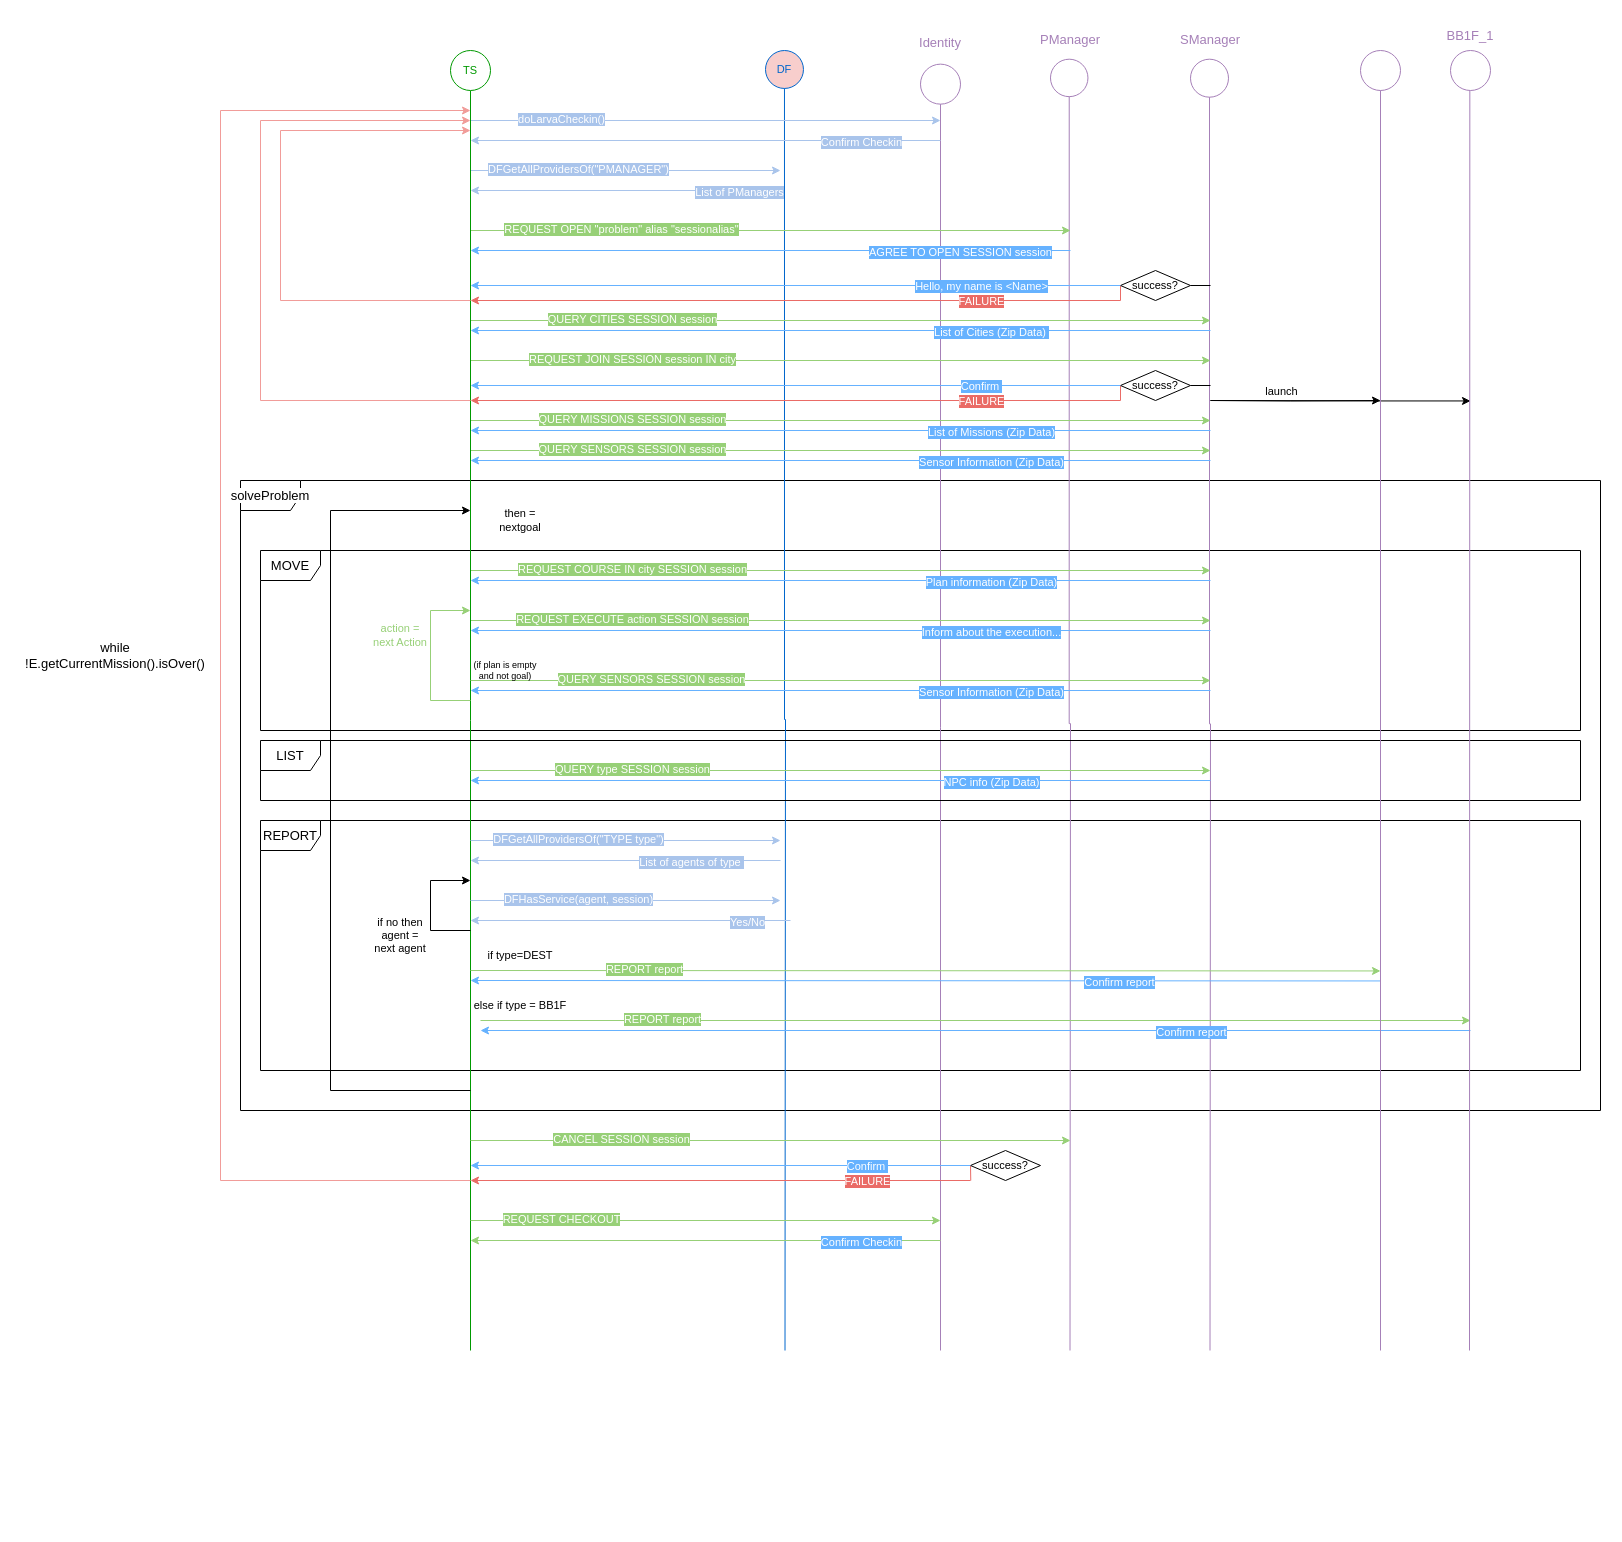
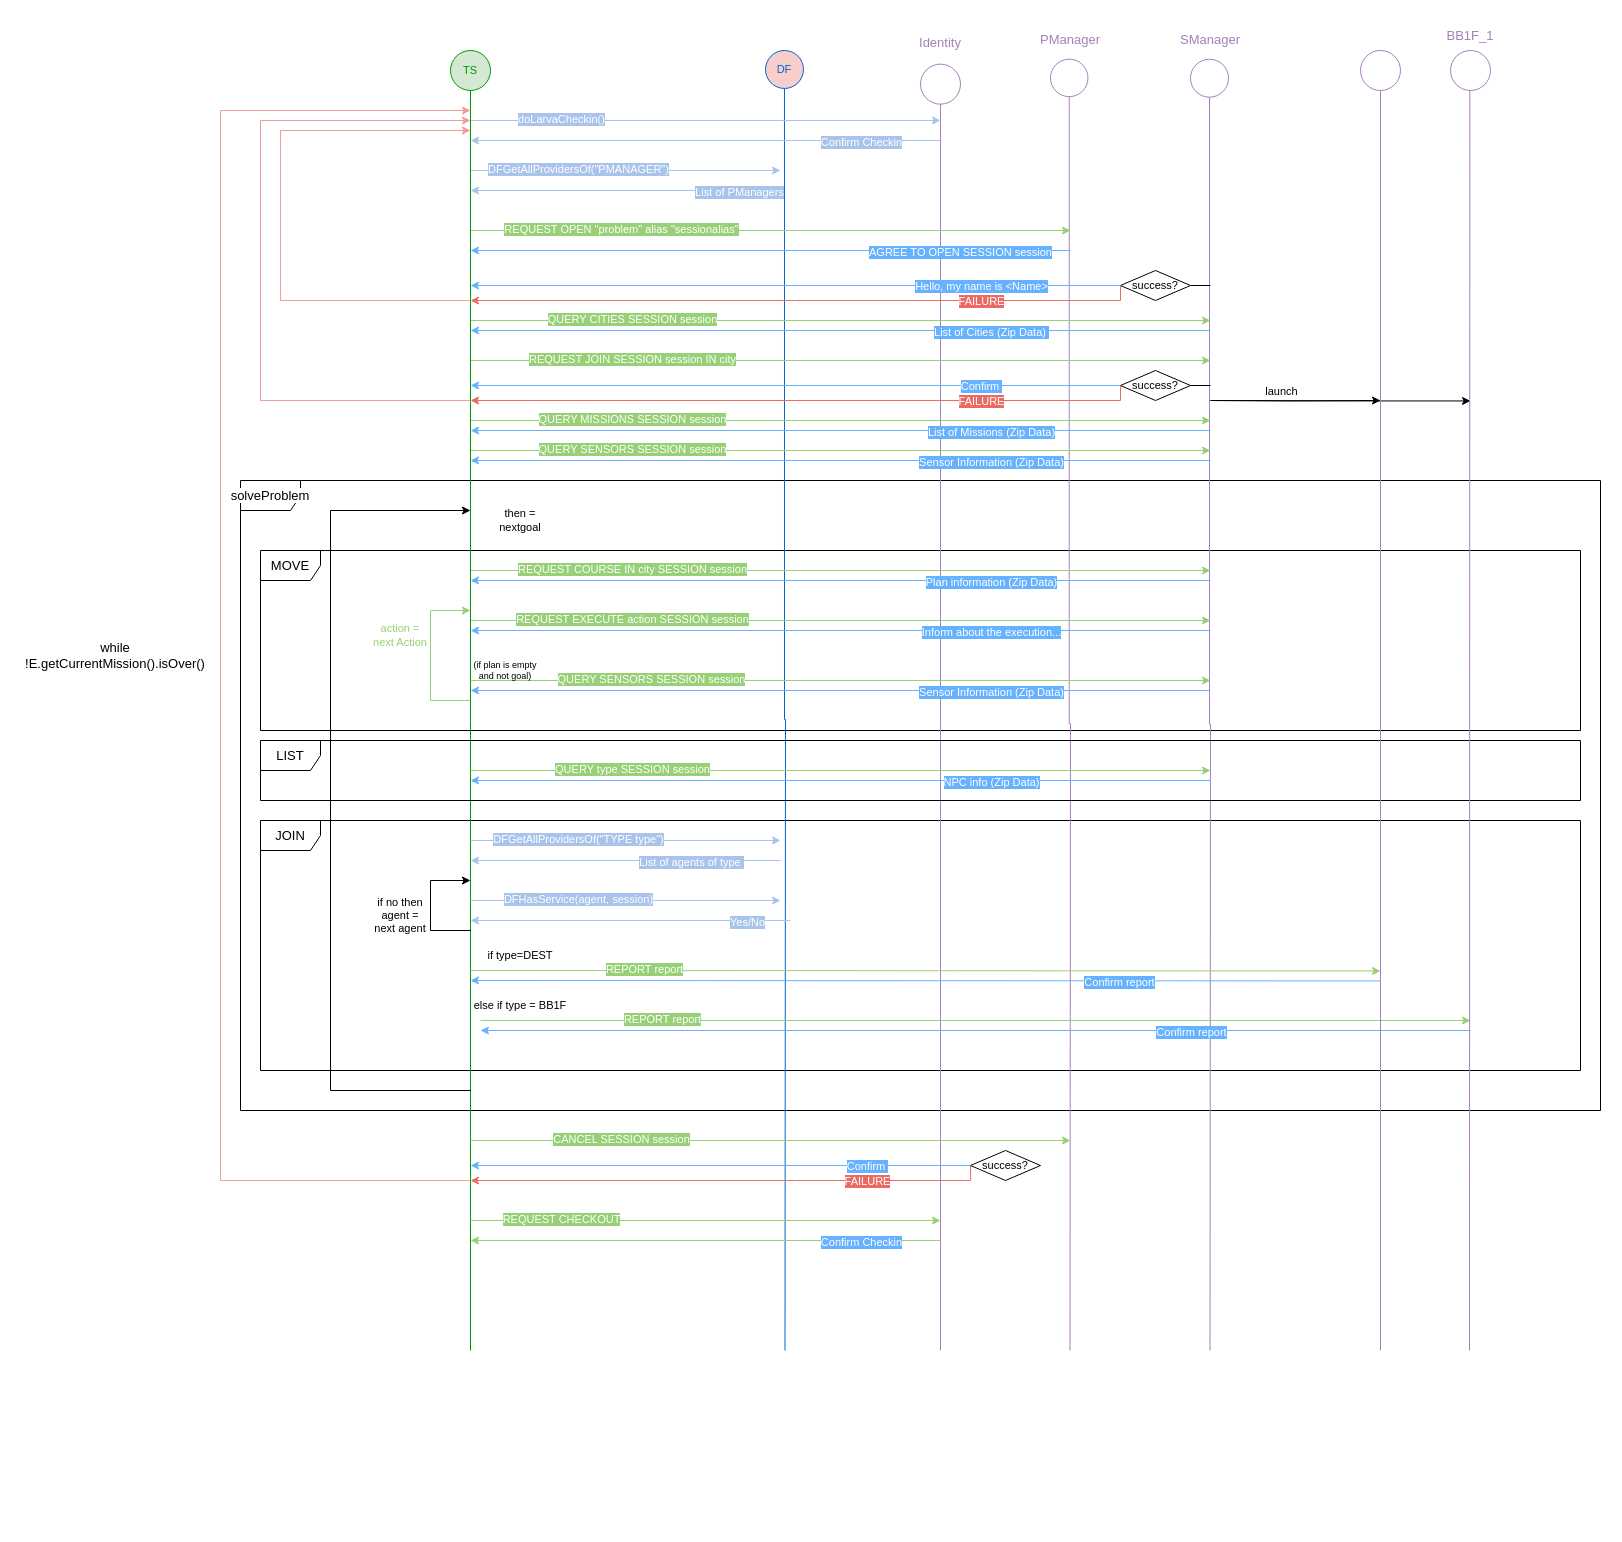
(471, 71) -> (471, 71)
(291, 836) -> (291, 836)
(401, 936) -> (401, 916)
